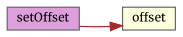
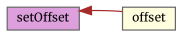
(95, 27) -> (107, 11)
